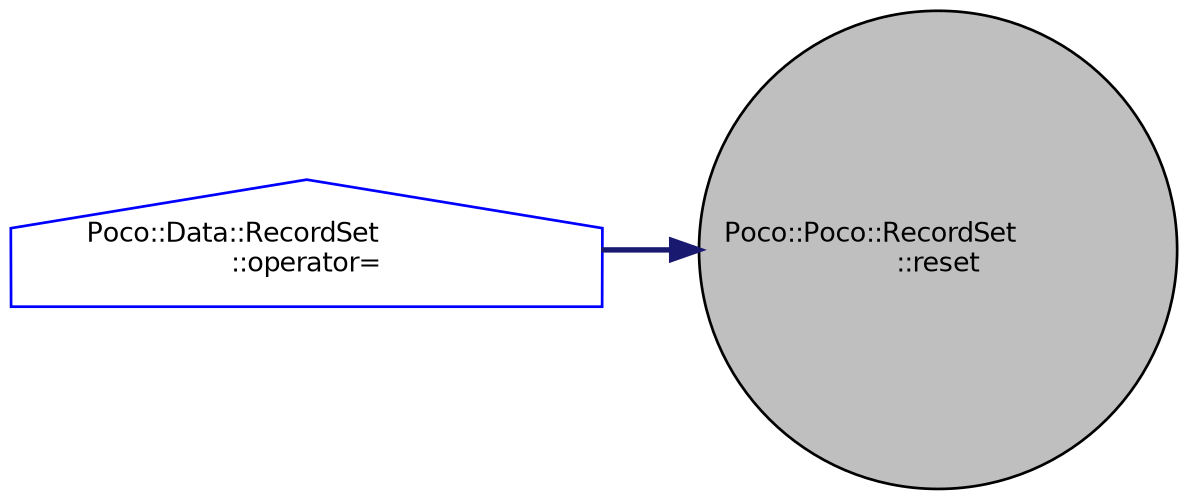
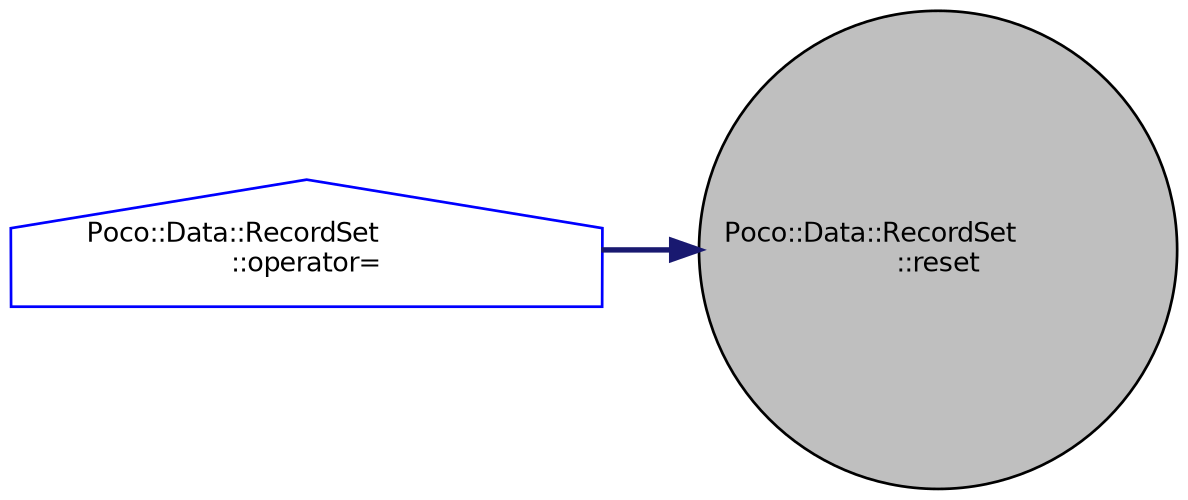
(938, 250) -> (938, 250)
